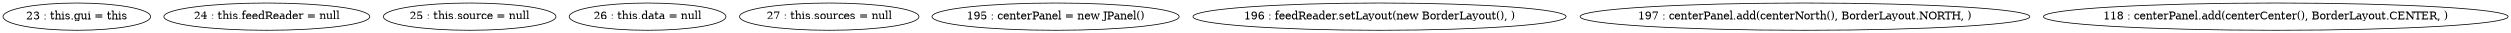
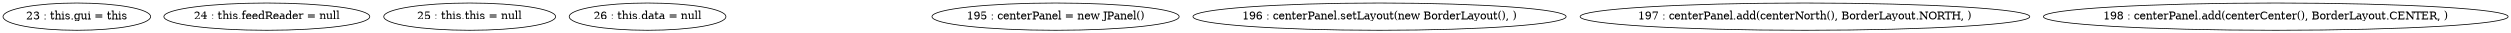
(470, 17) -> (470, 17)
(829, 17) -> none
(1380, 17) -> (1380, 17)
(2276, 17) -> (2276, 17)
